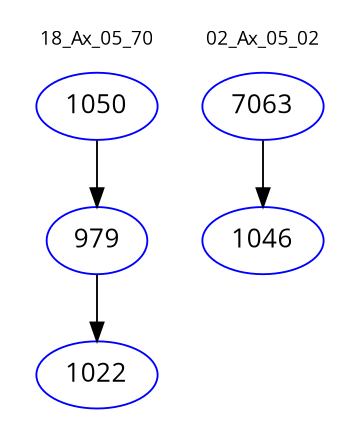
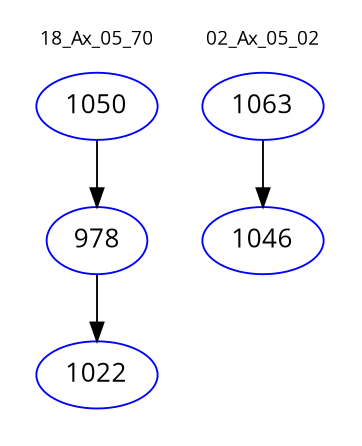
(263, 106) -> (263, 106)
(97, 241) -> (97, 241)
